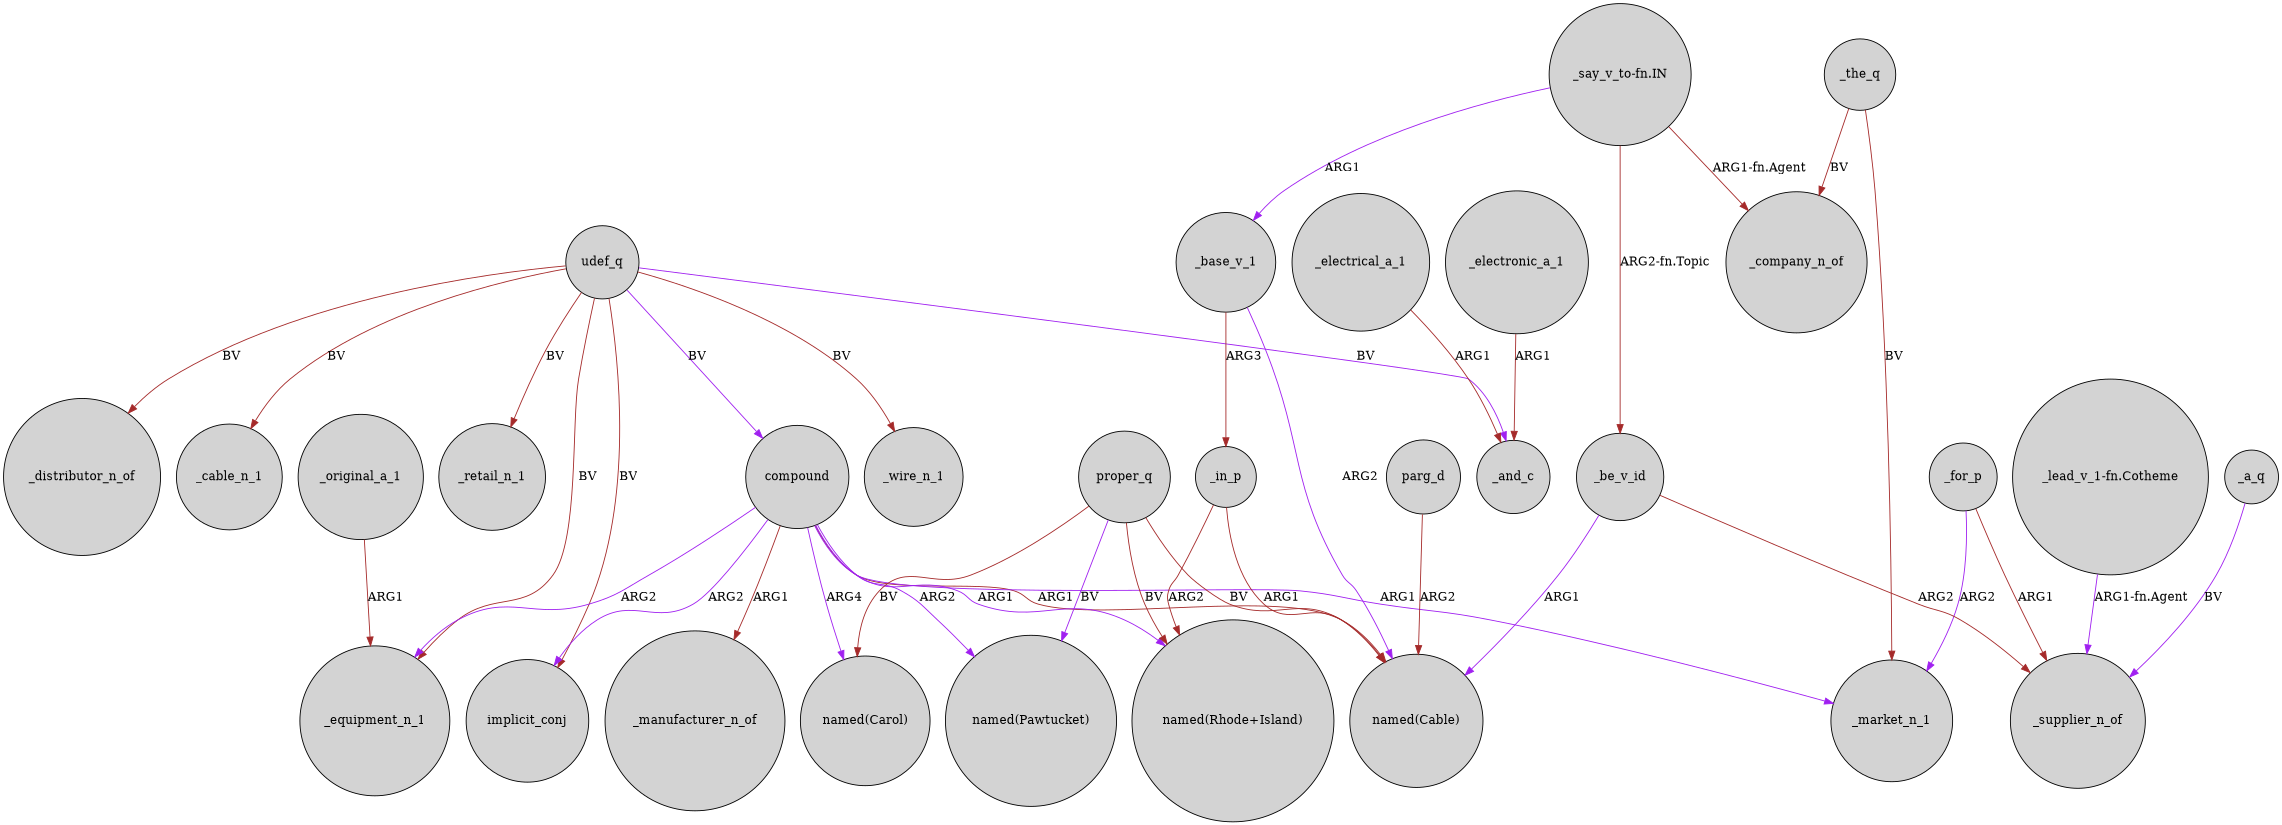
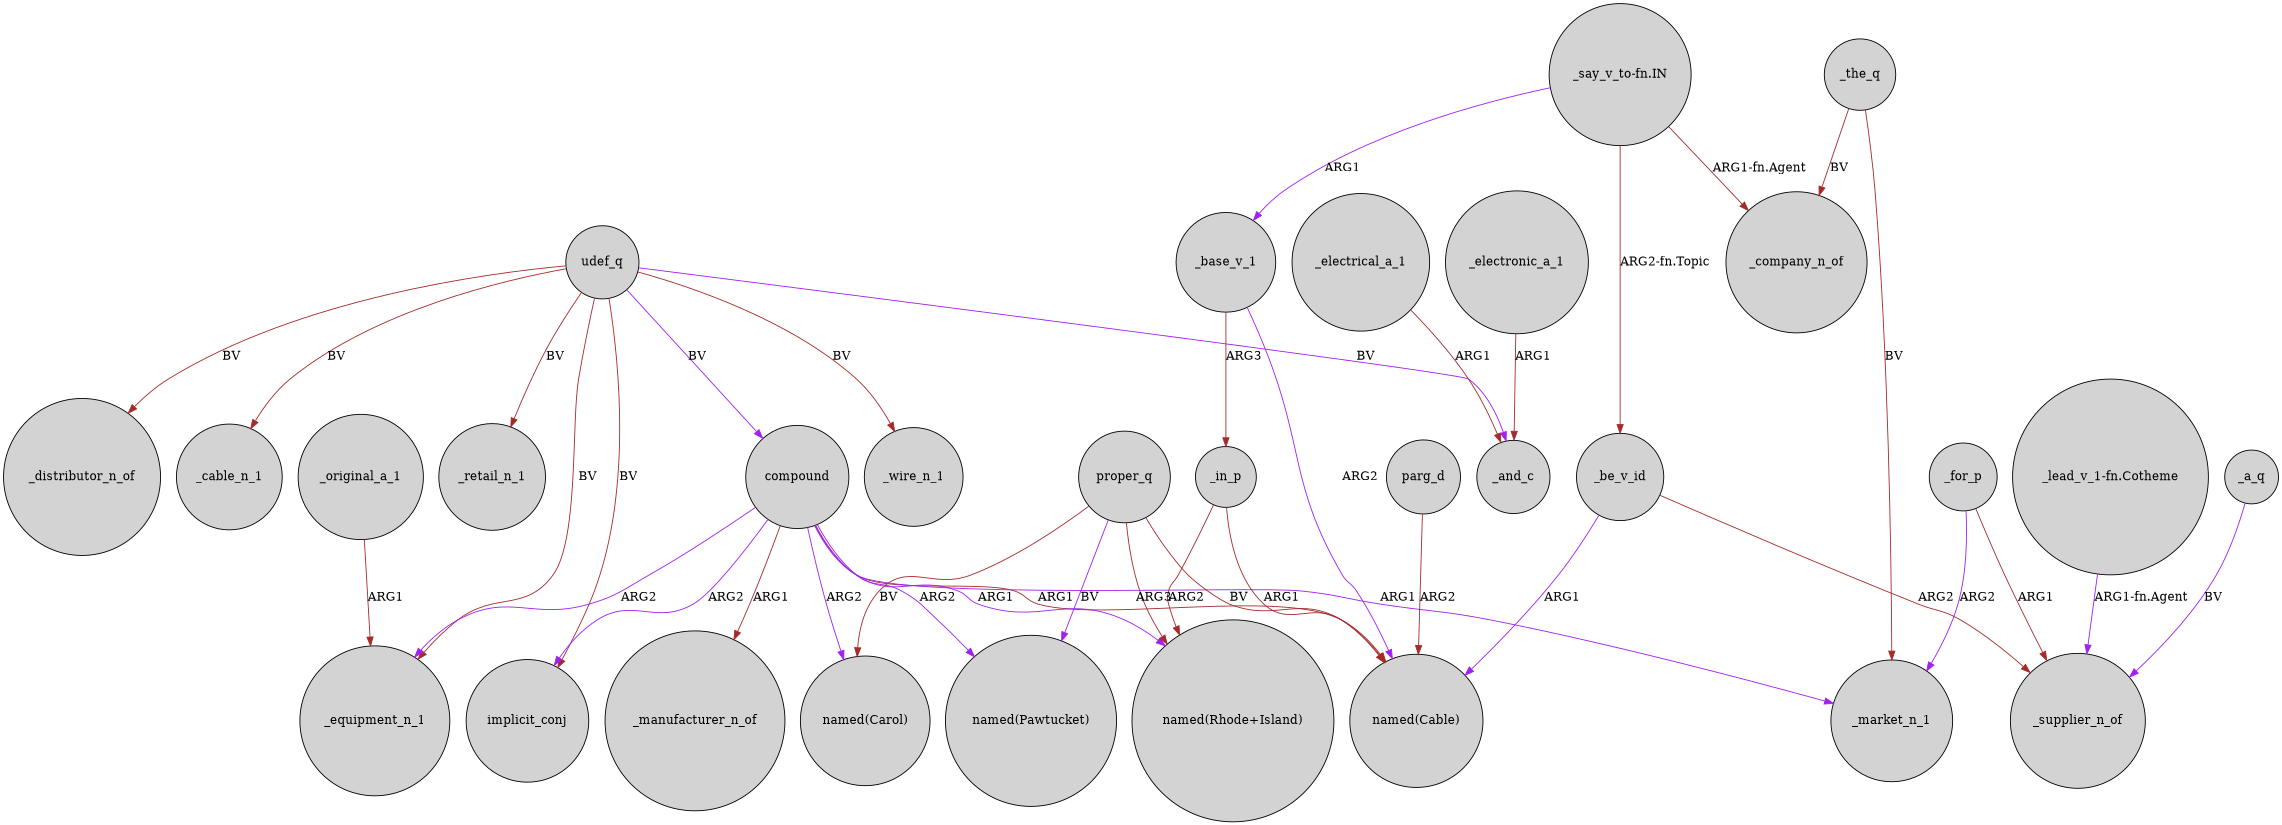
(844, 597) -> (844, 597)
(1154, 597) -> (1154, 597)
